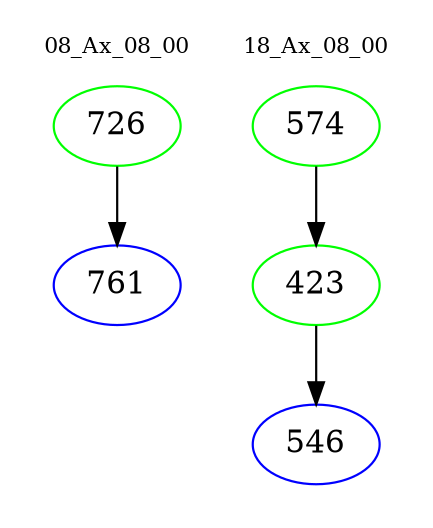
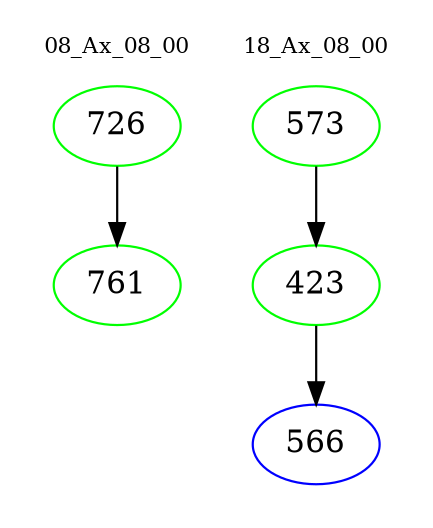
(316, 126) -> (316, 126)
(117, 285) -> (117, 285)
(316, 444) -> (316, 444)
